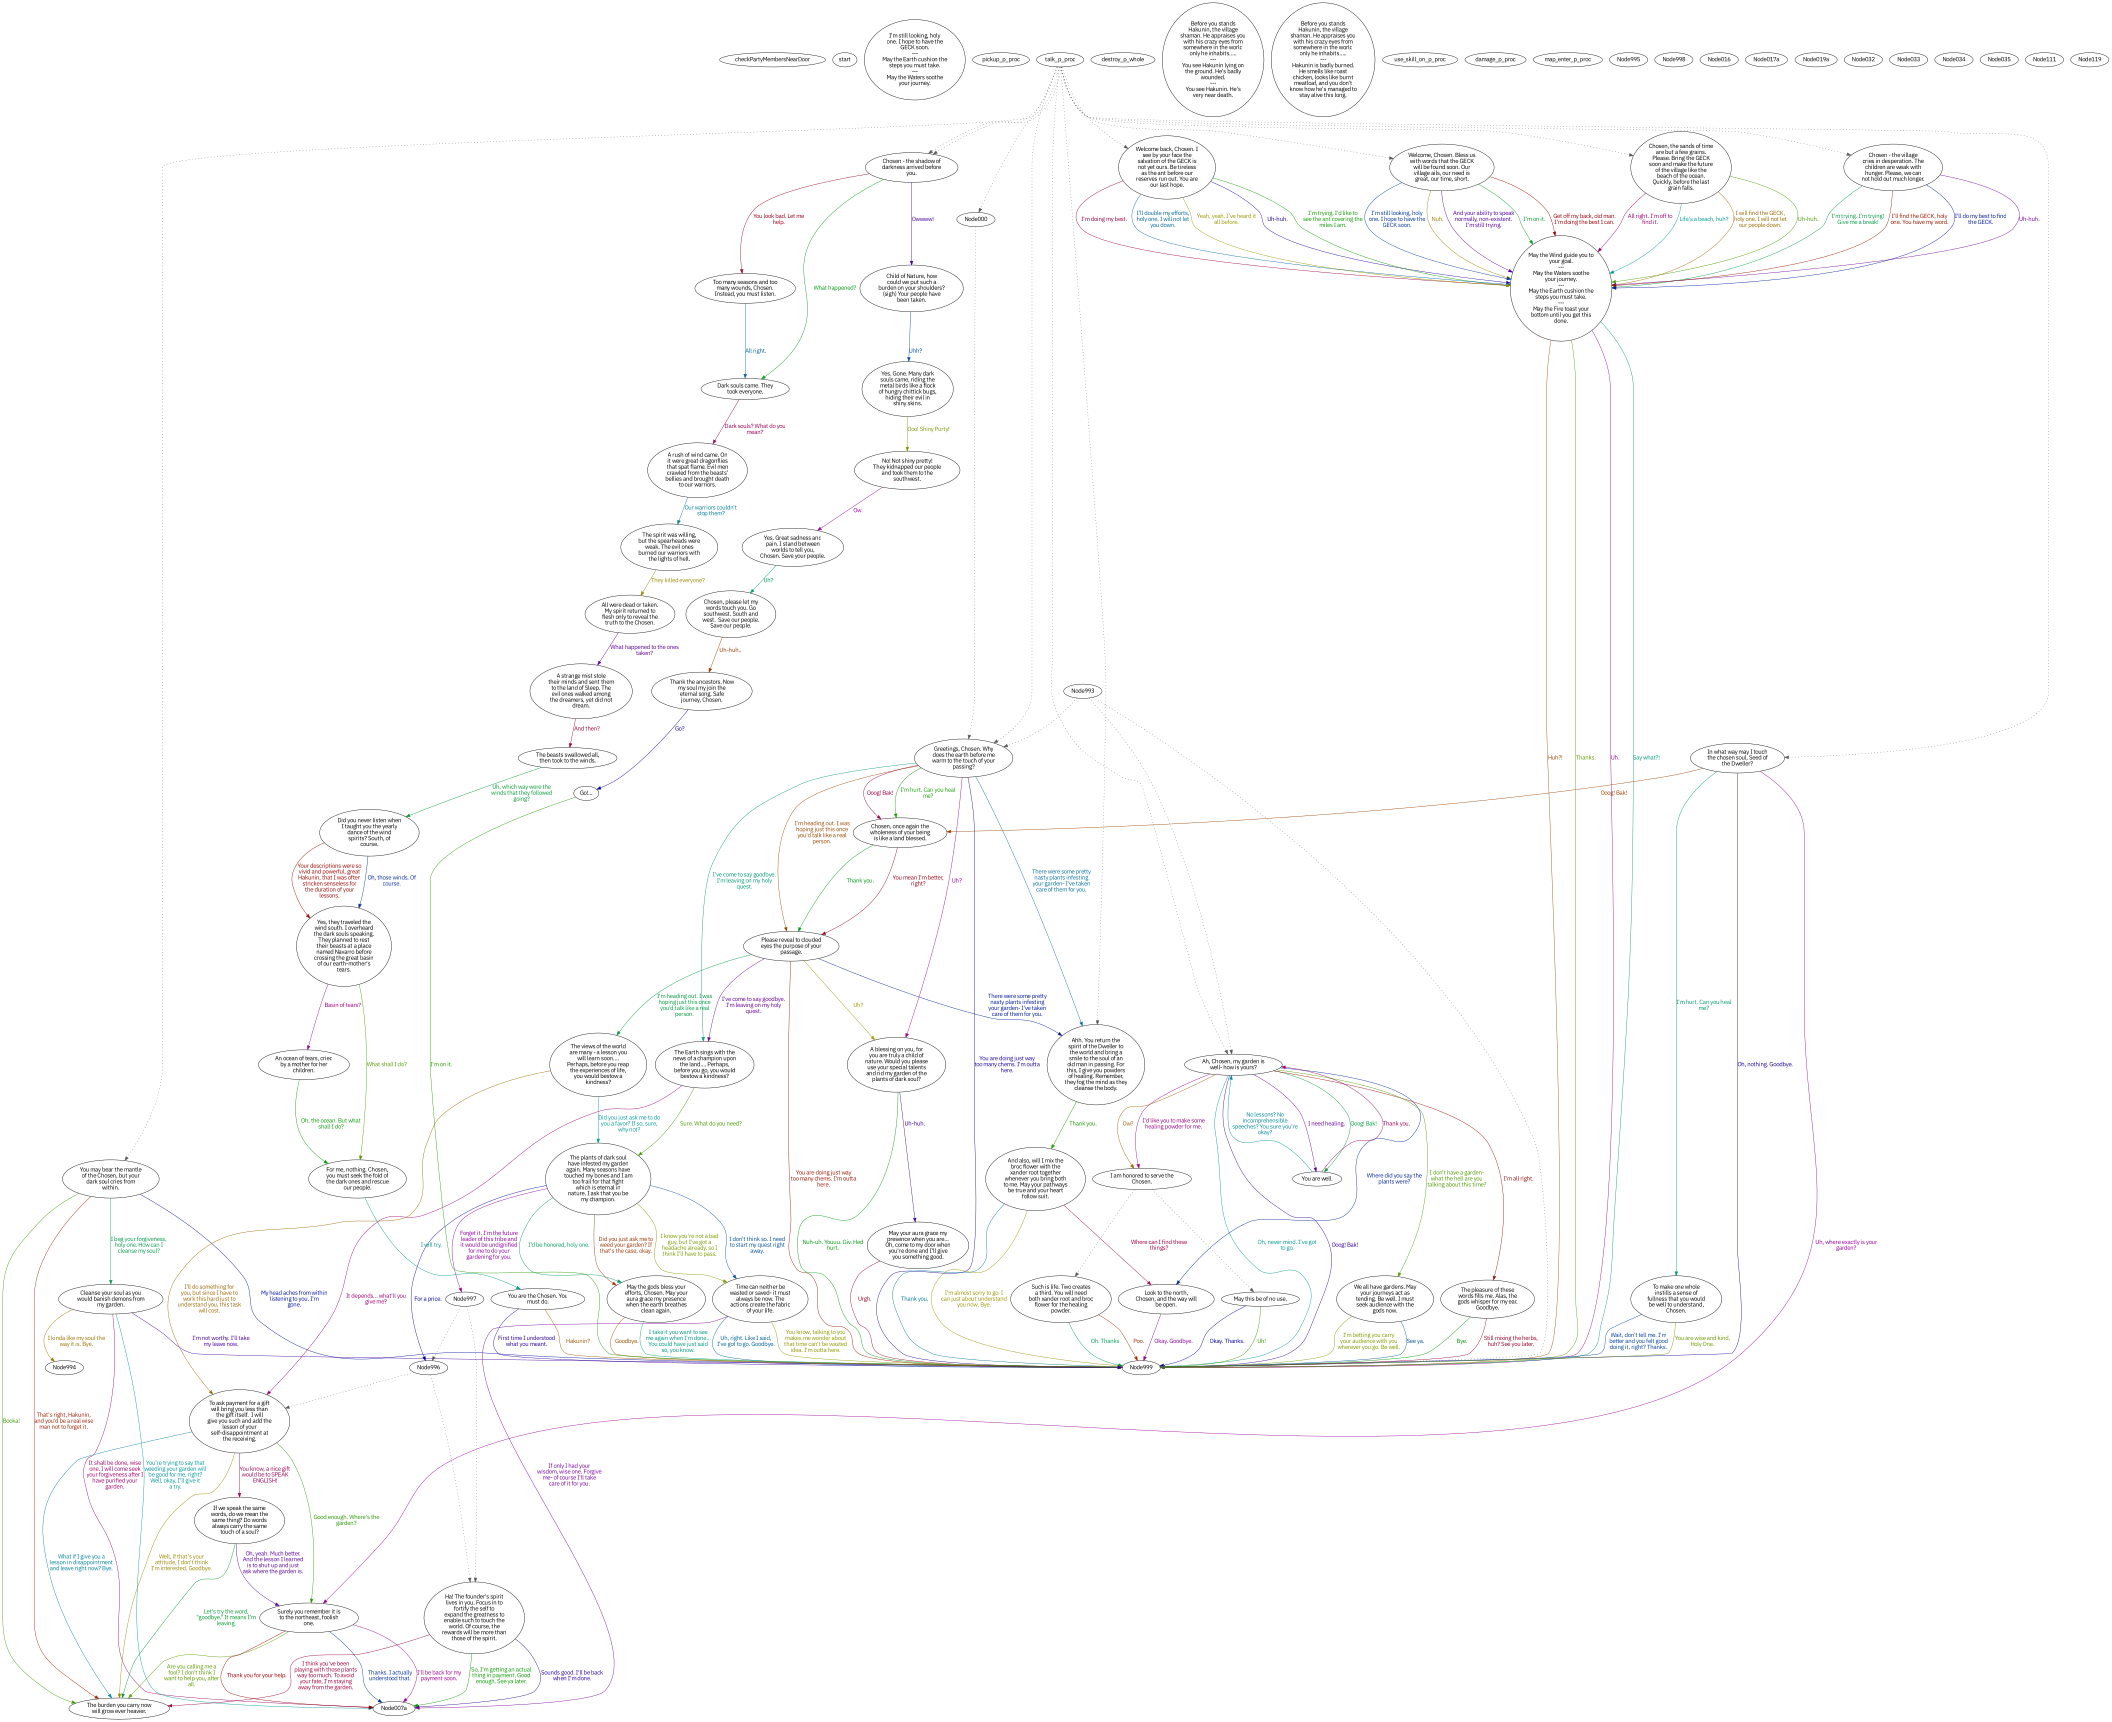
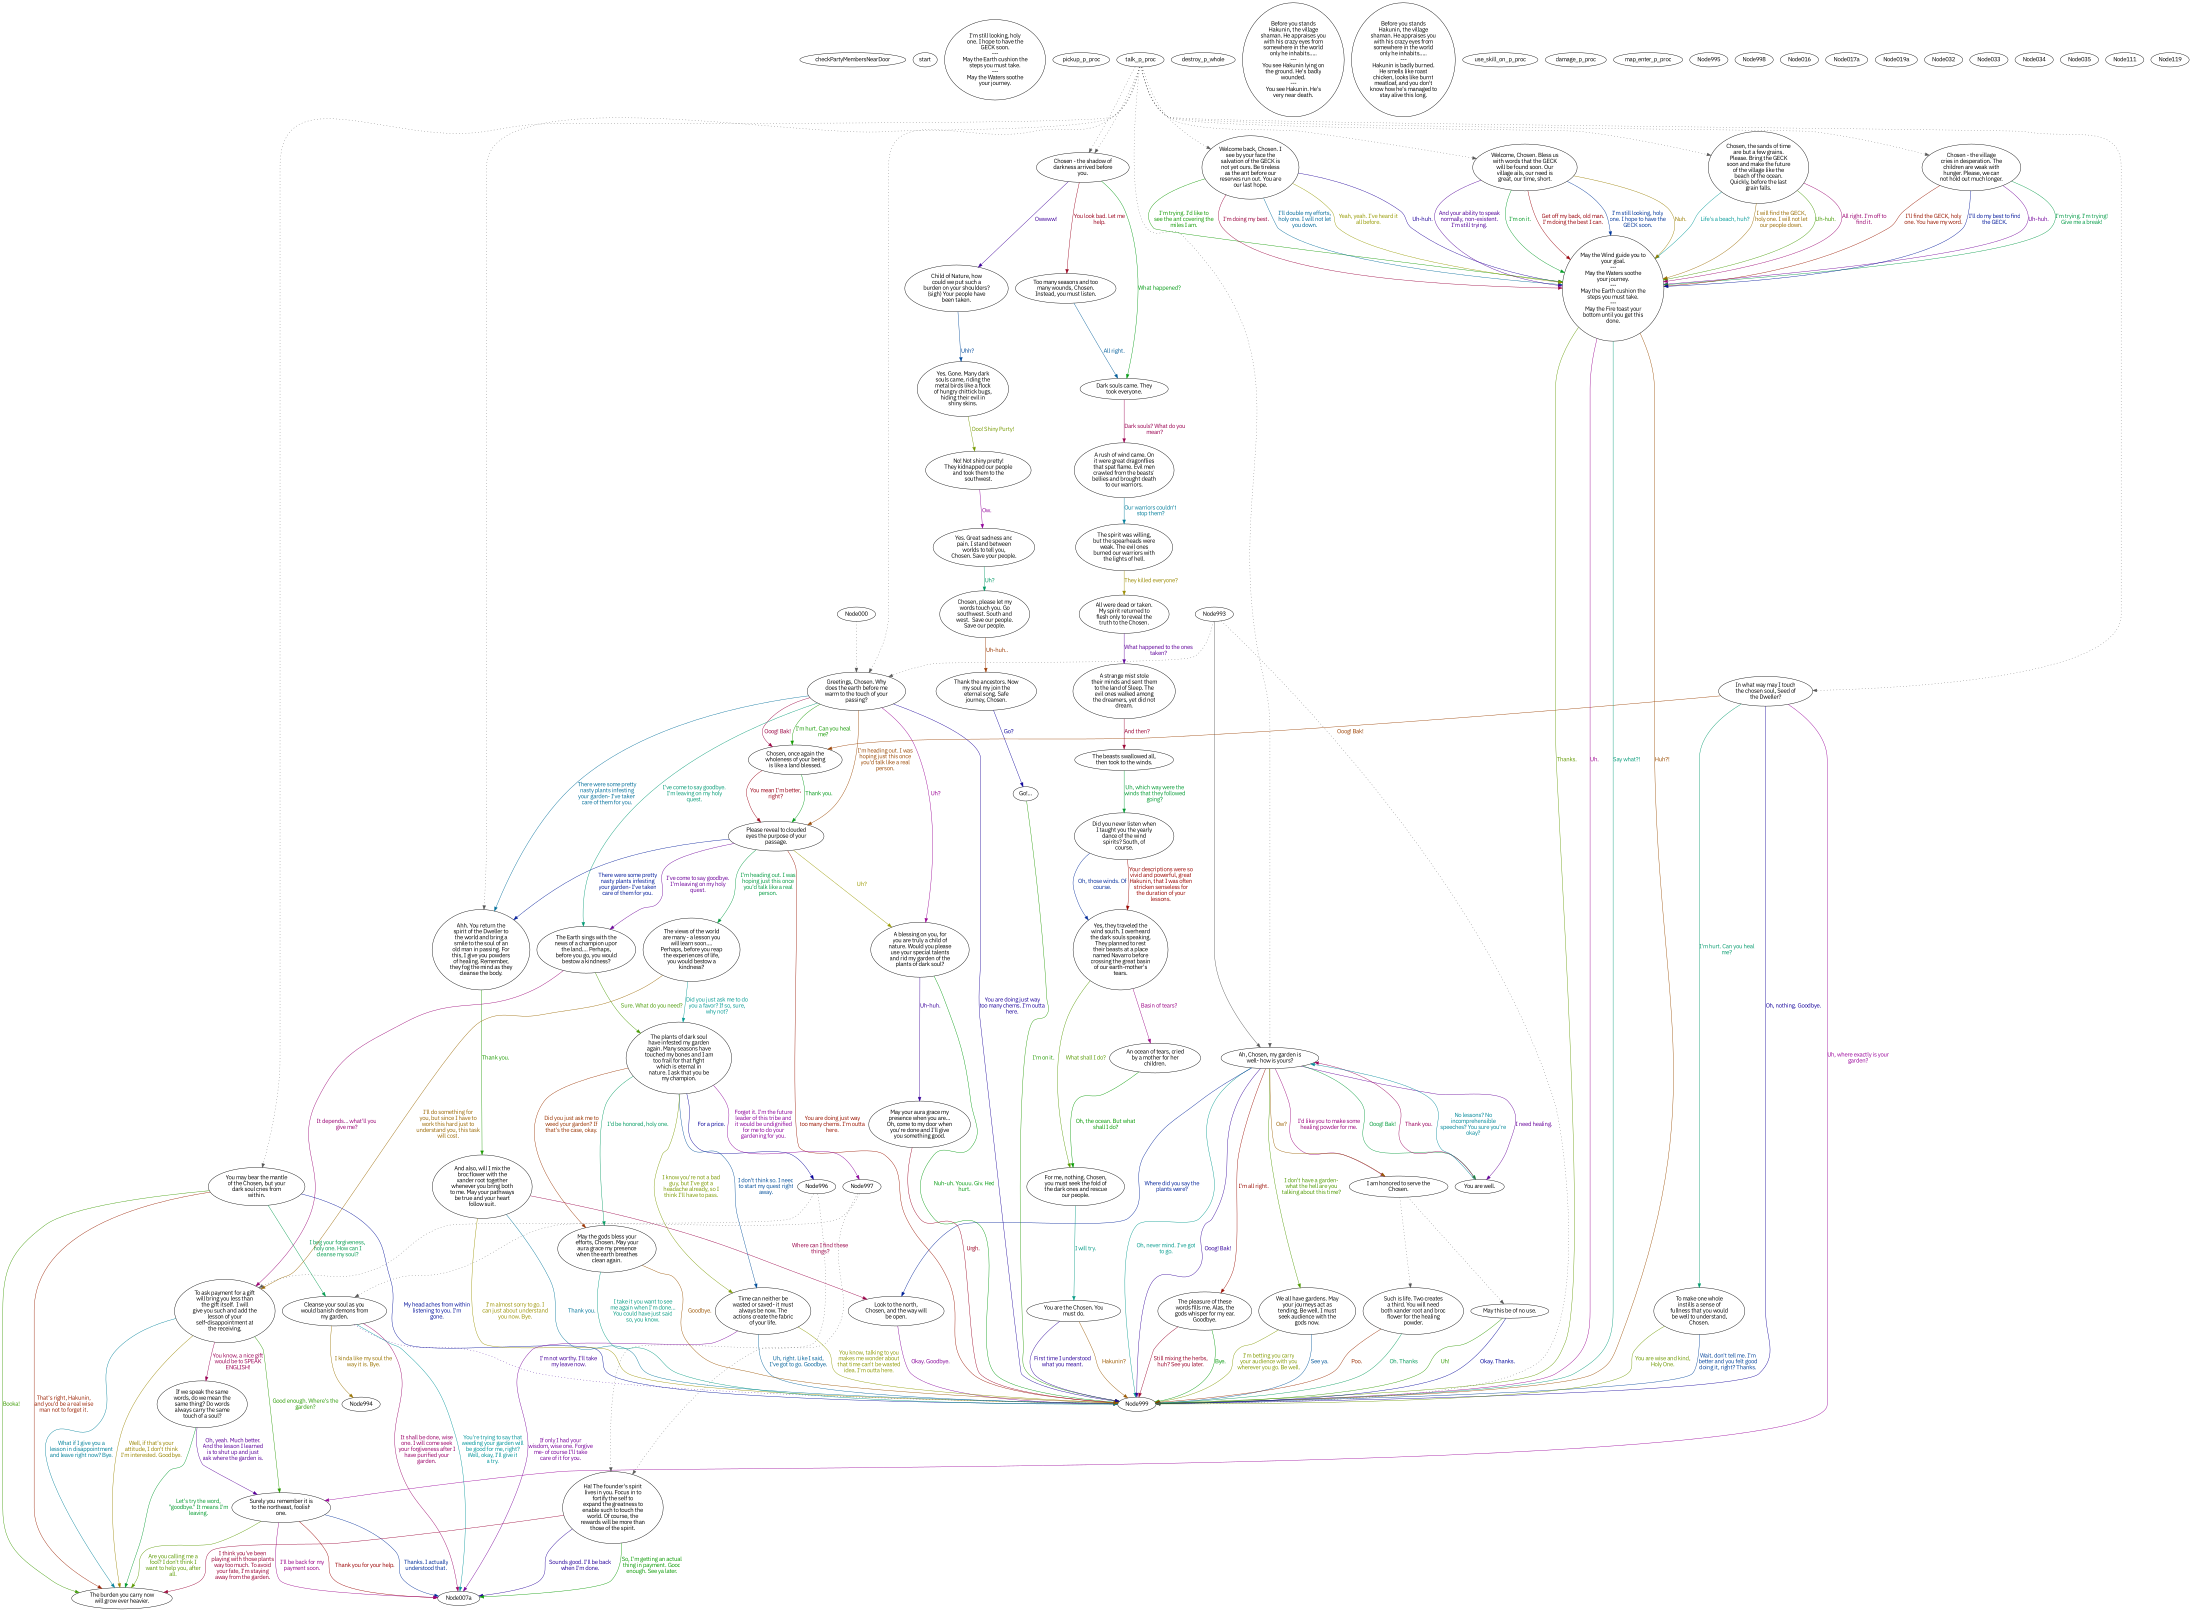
(1018, 137) -> none
(1185, 863) -> (1214, 839)
(448, 1332) -> (542, 1229)
(519, 1360) -> (633, 1385)
